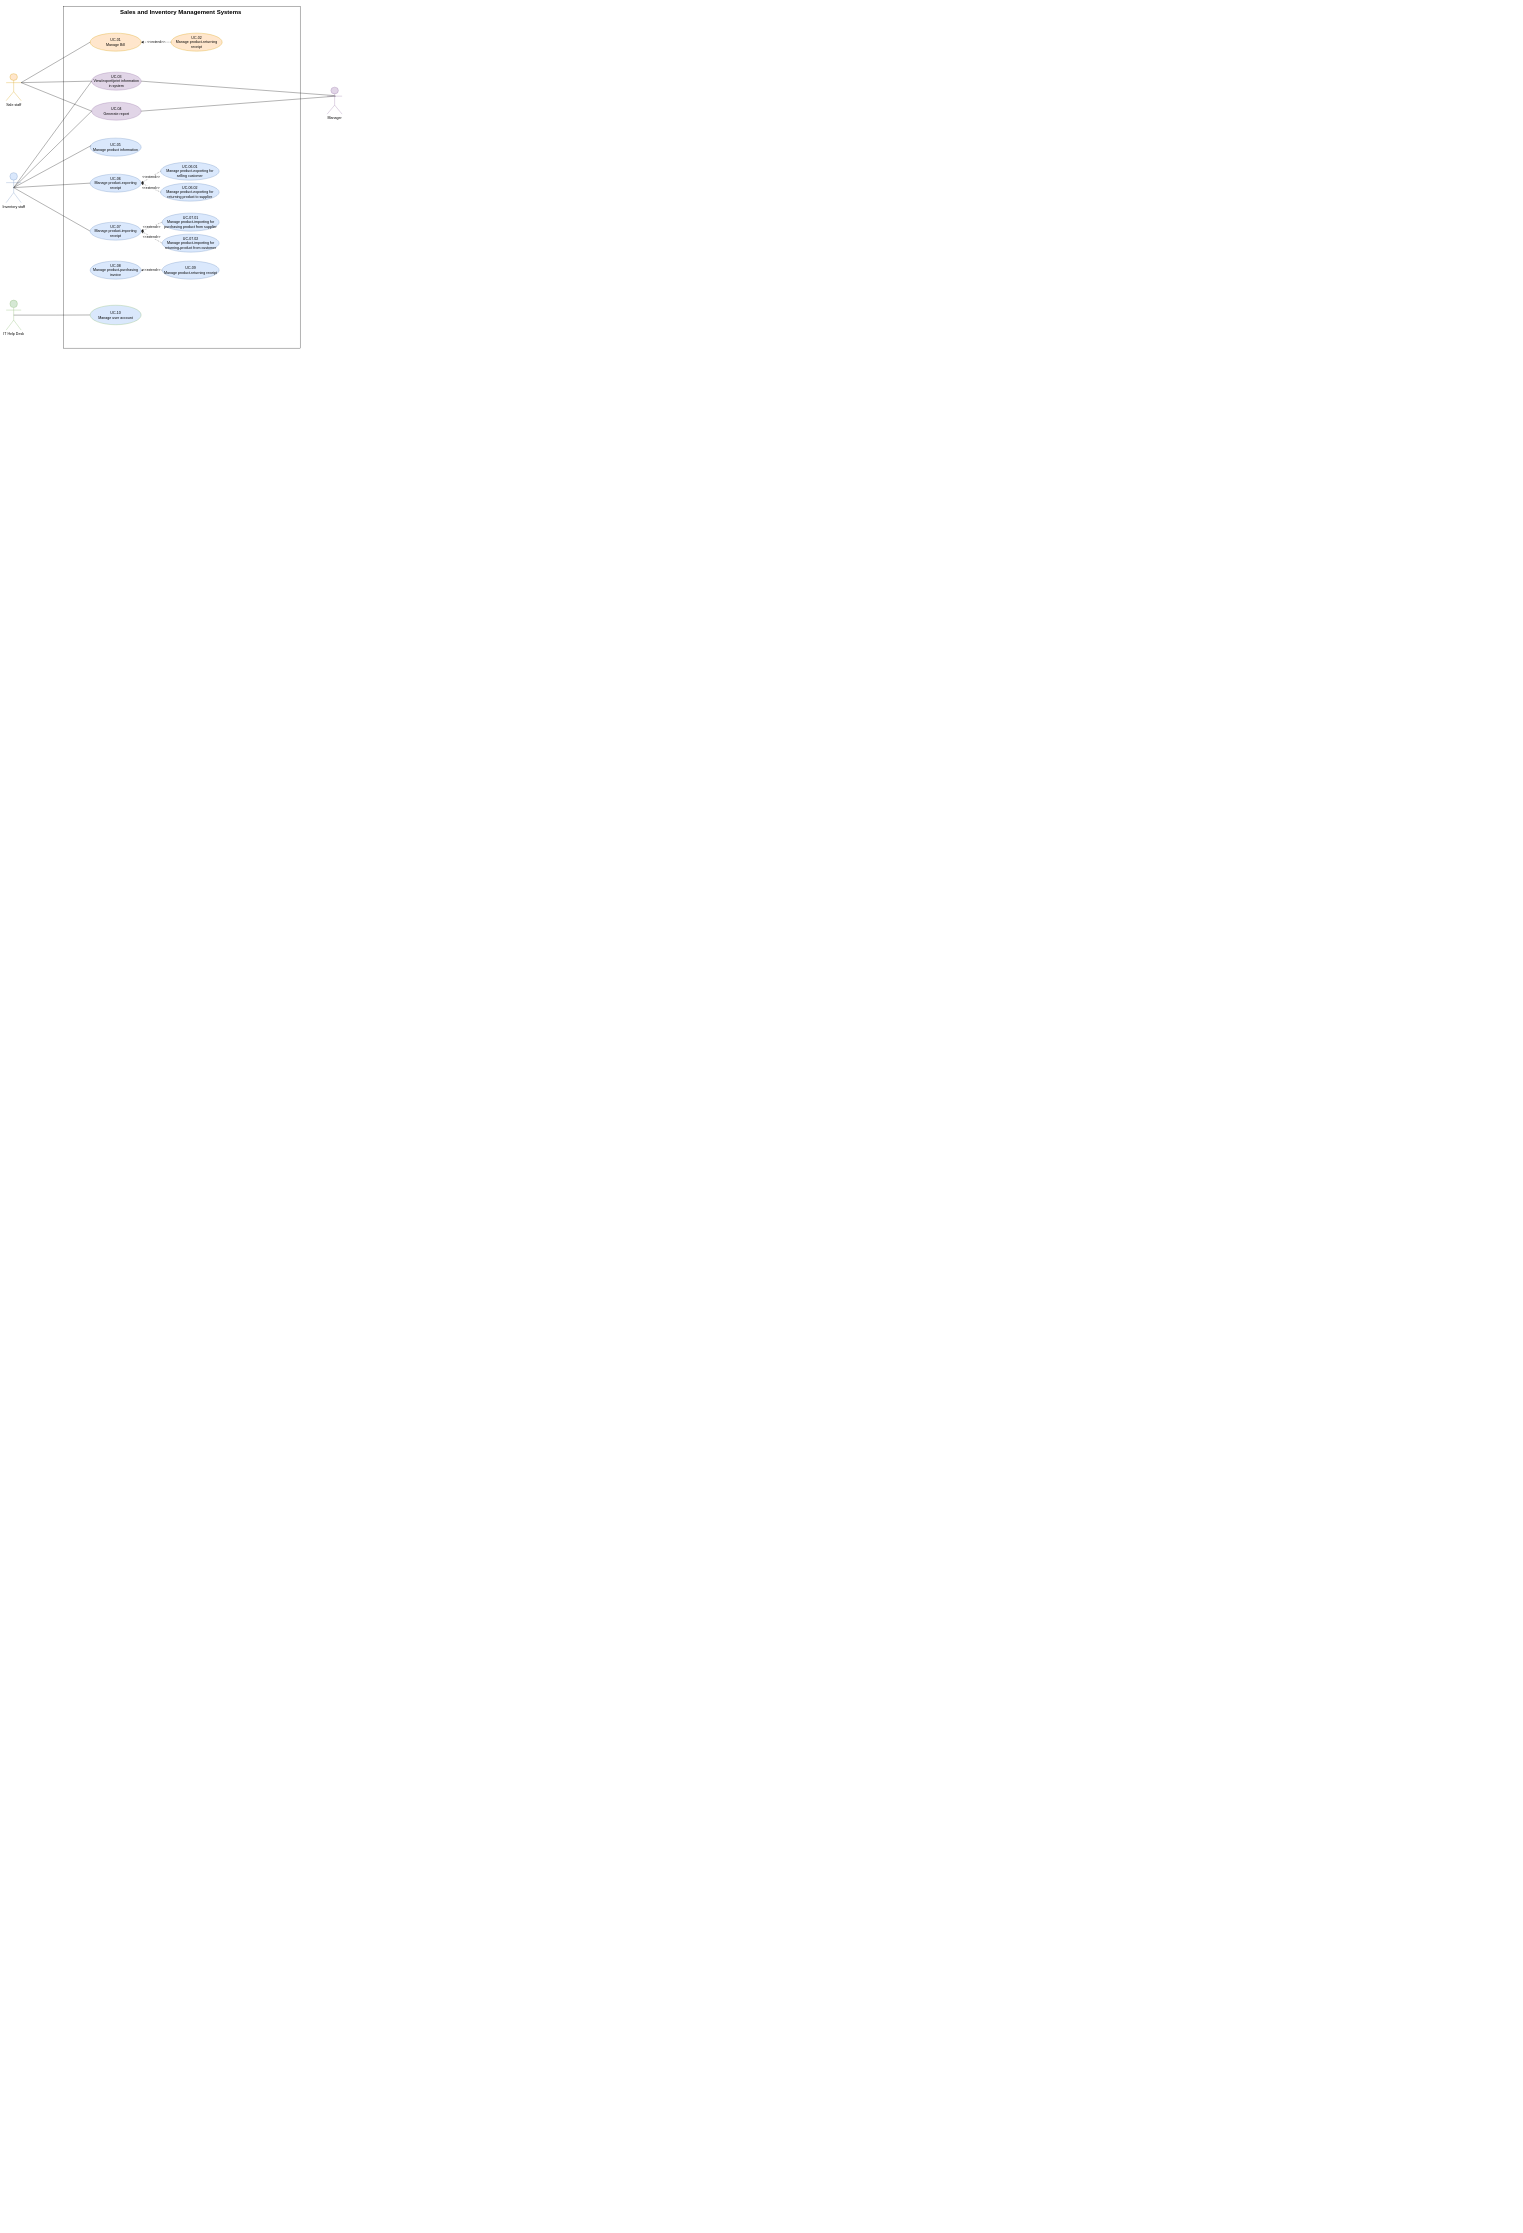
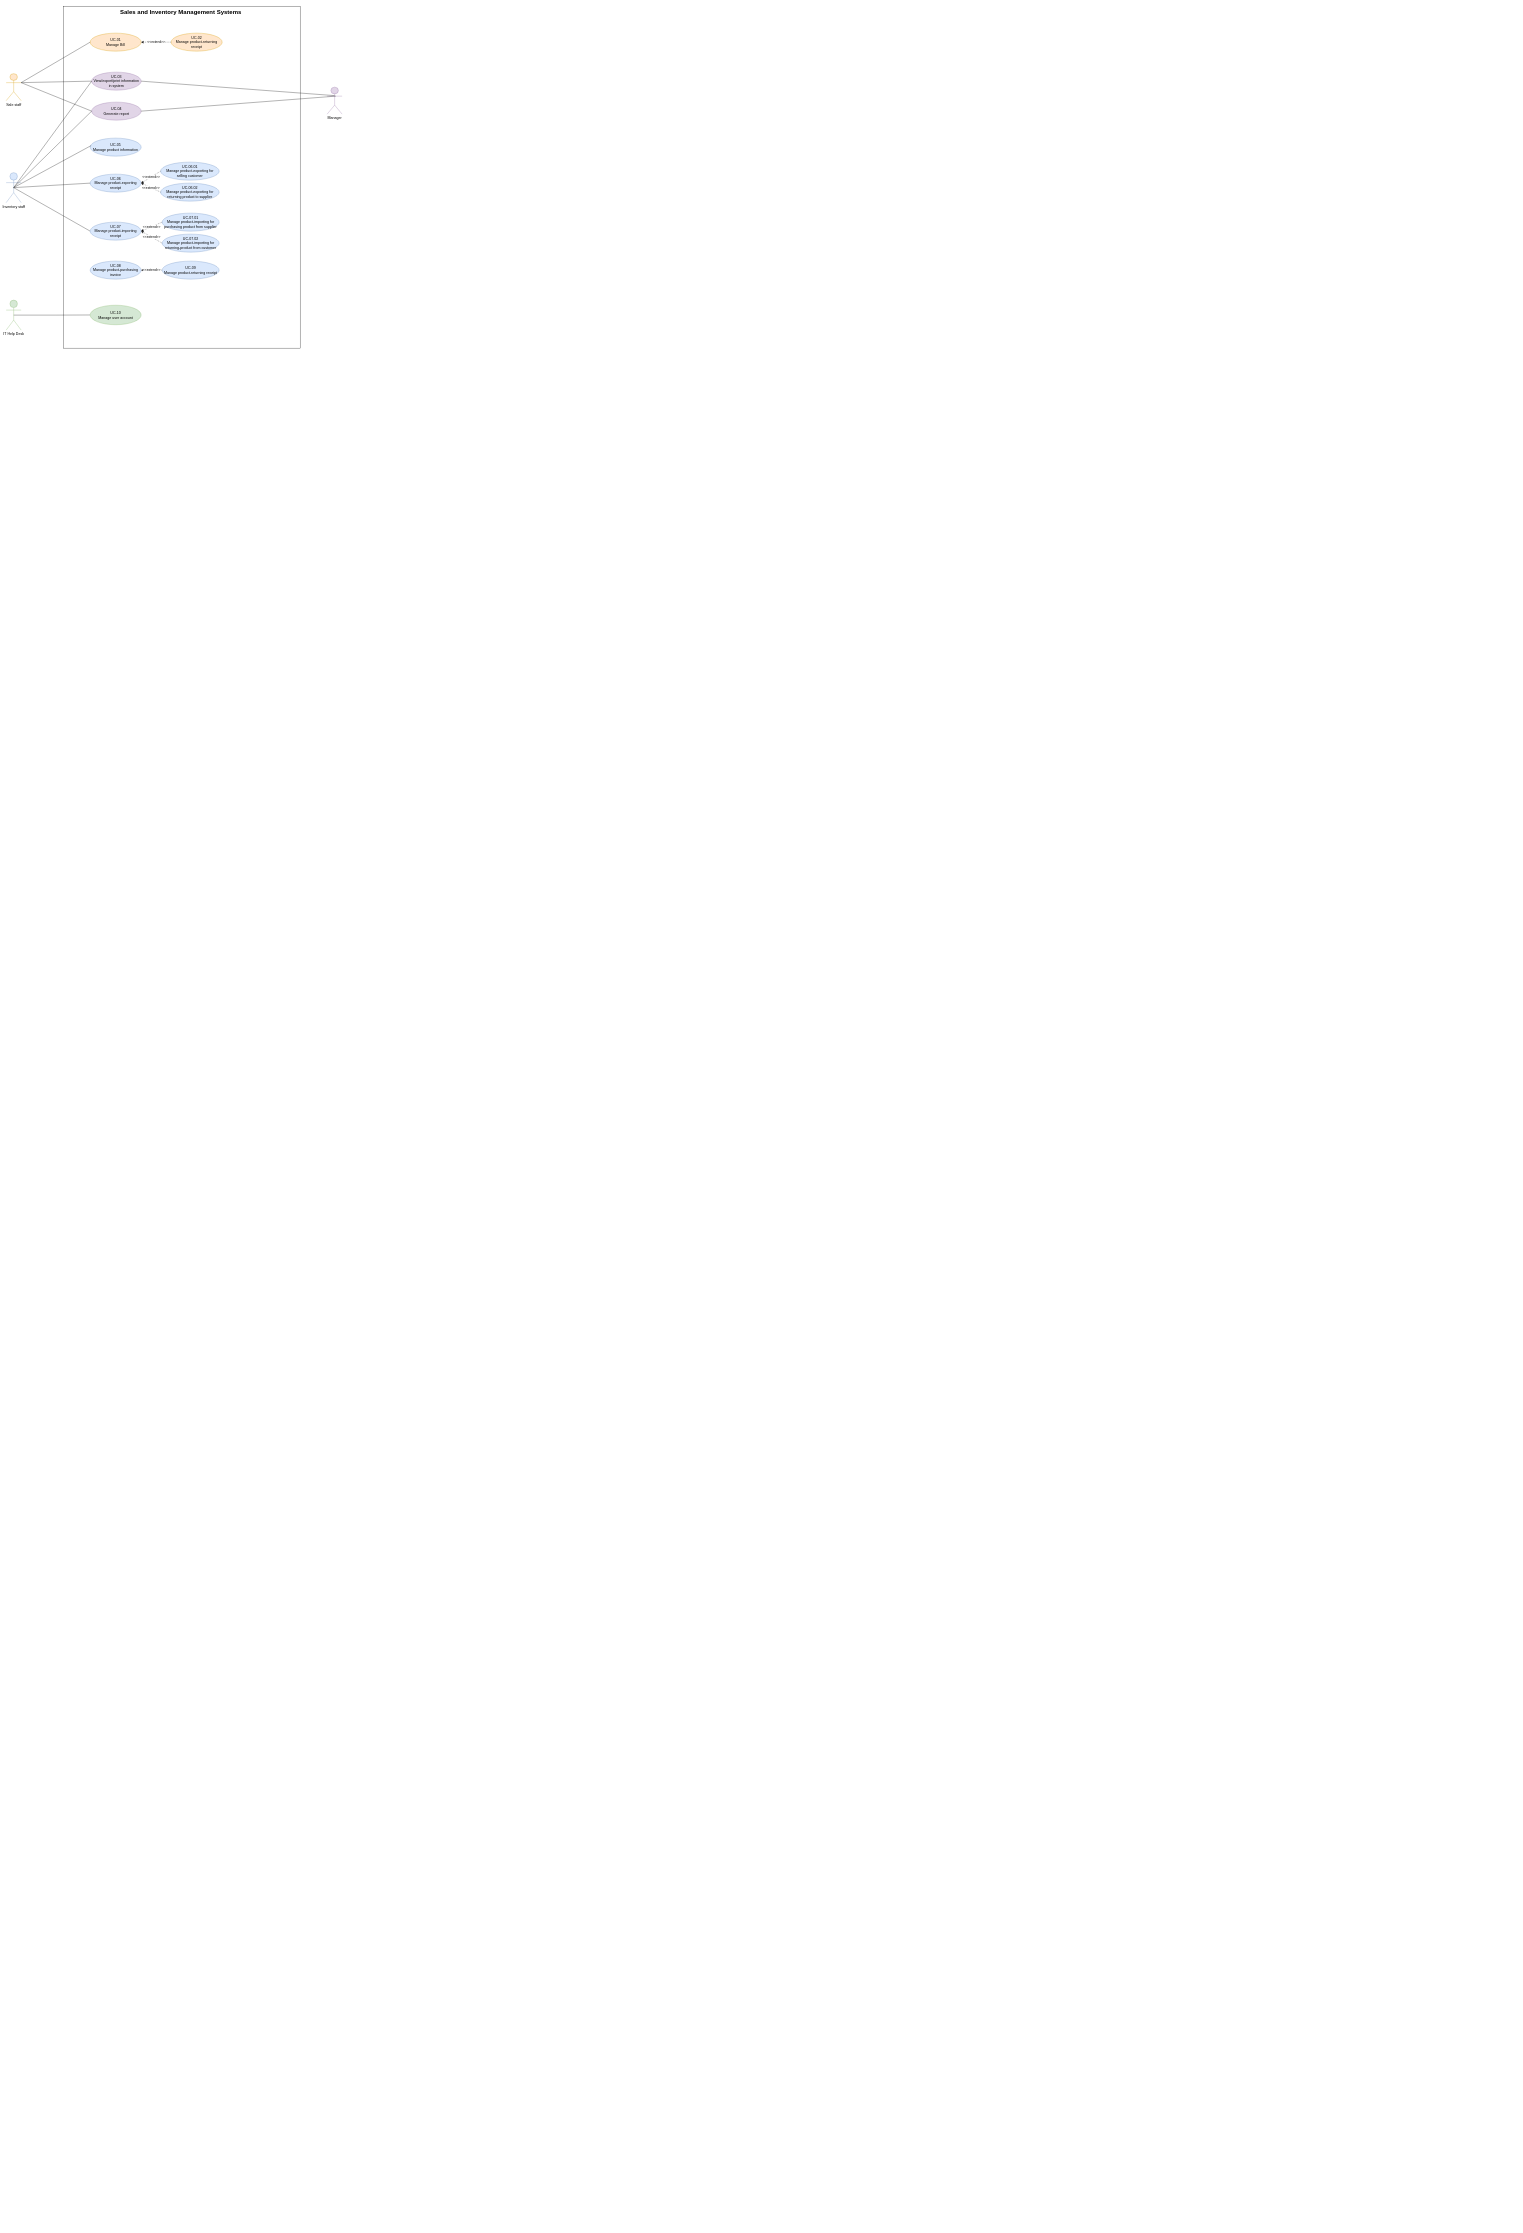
(116, 315) -> (116, 315)
